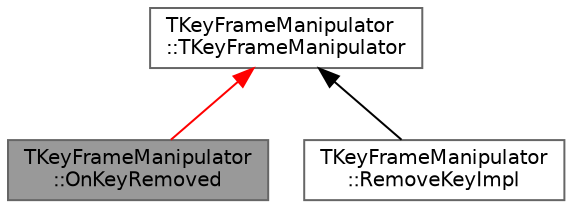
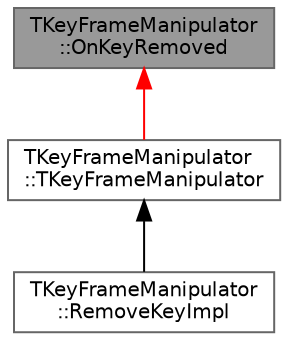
(204, 111) -> (144, 114)
